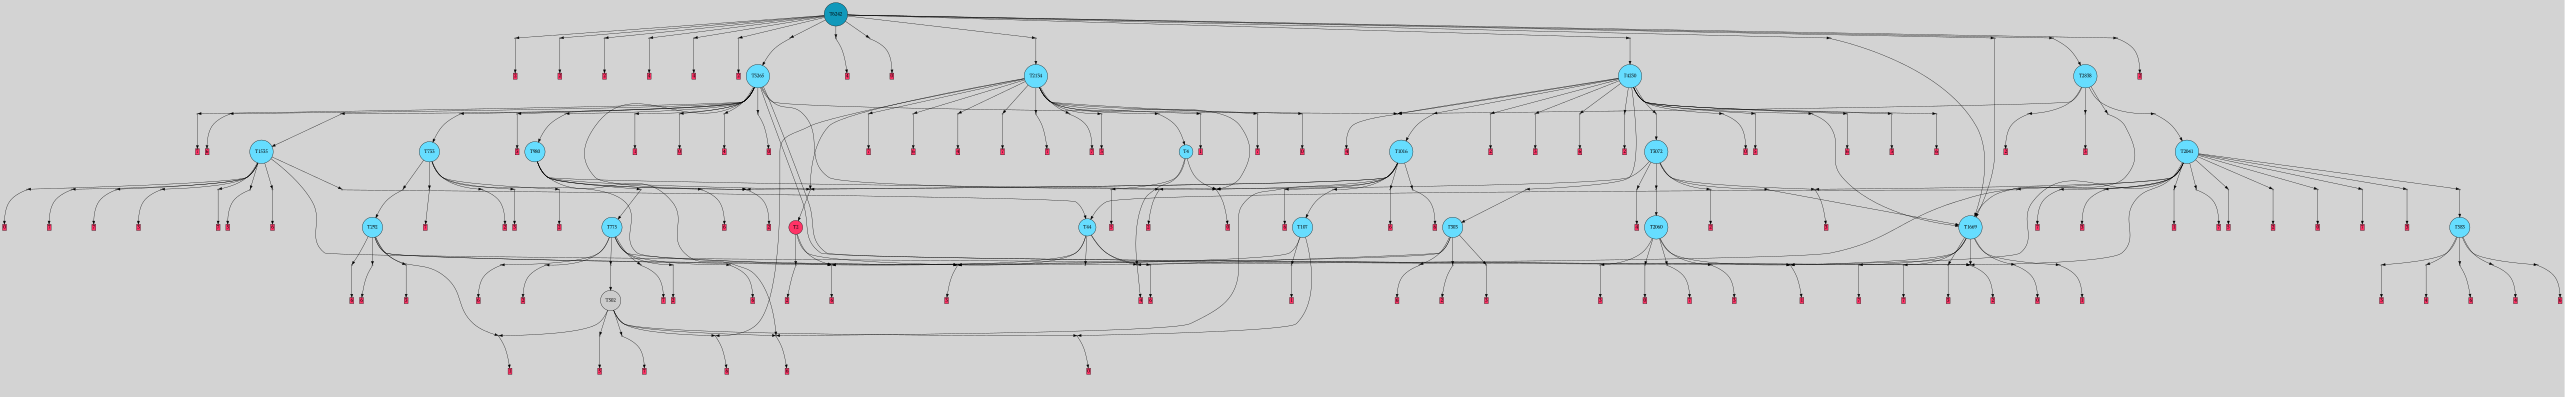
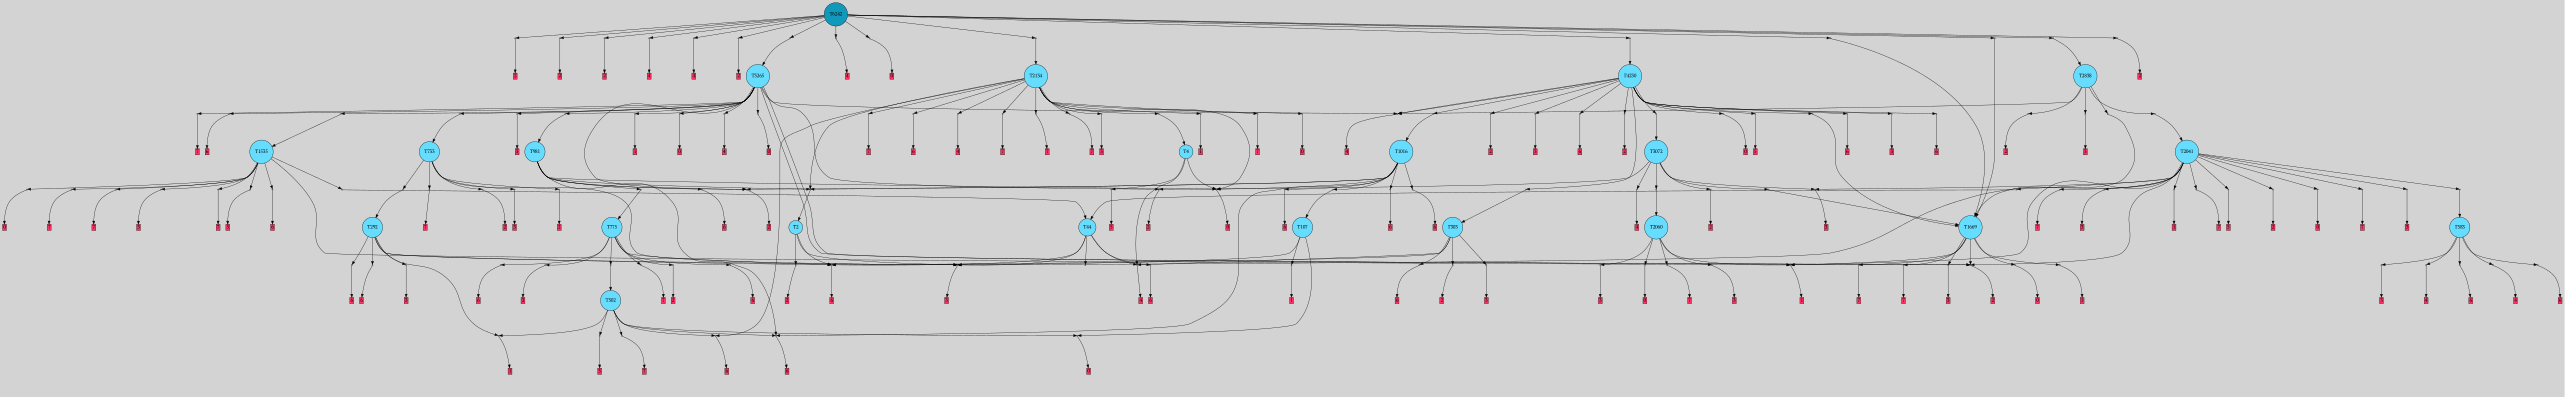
(535, 152) -> (535, 152)
(796, 227) -> (796, 227)
(611, 301) -> (611, 301)
